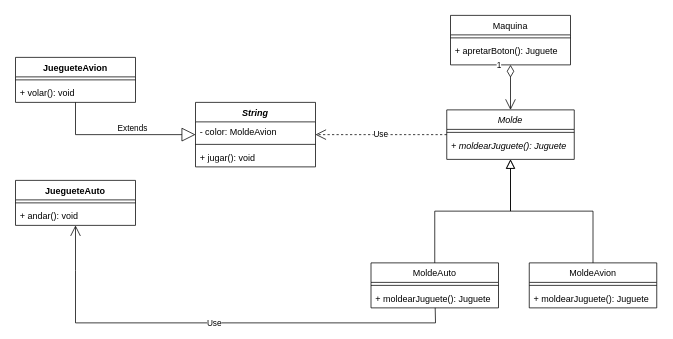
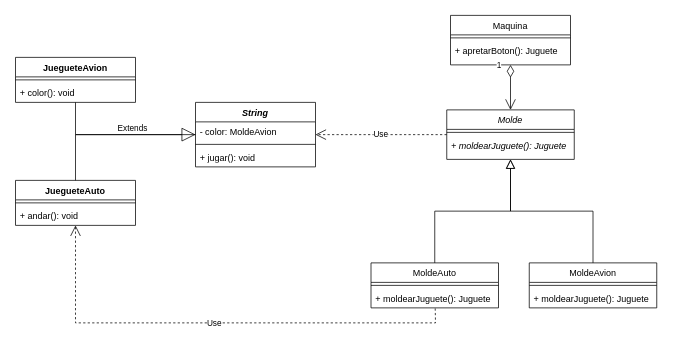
(52, 94) -> (52, 94)
(182, 135) -> (187, 135)
none -> (75, 158)
(336, 323) -> (336, 323)
